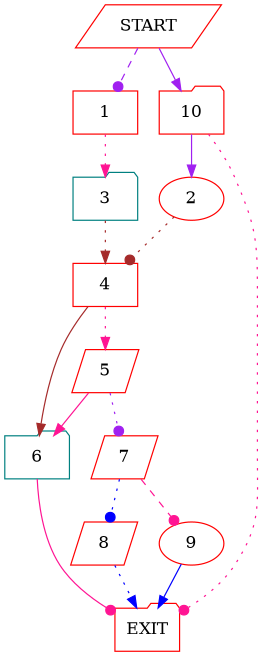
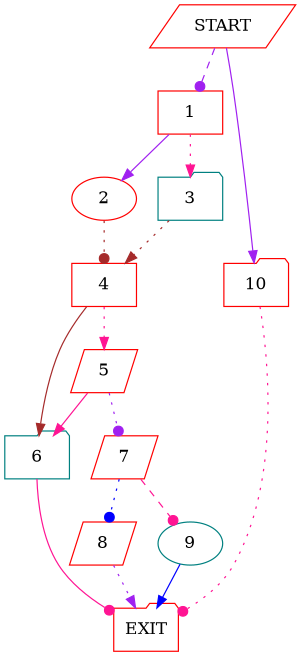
(192, 150) -> (150, 153)
(192, 544) -> (190, 544)
(123, 581) -> (122, 581)
